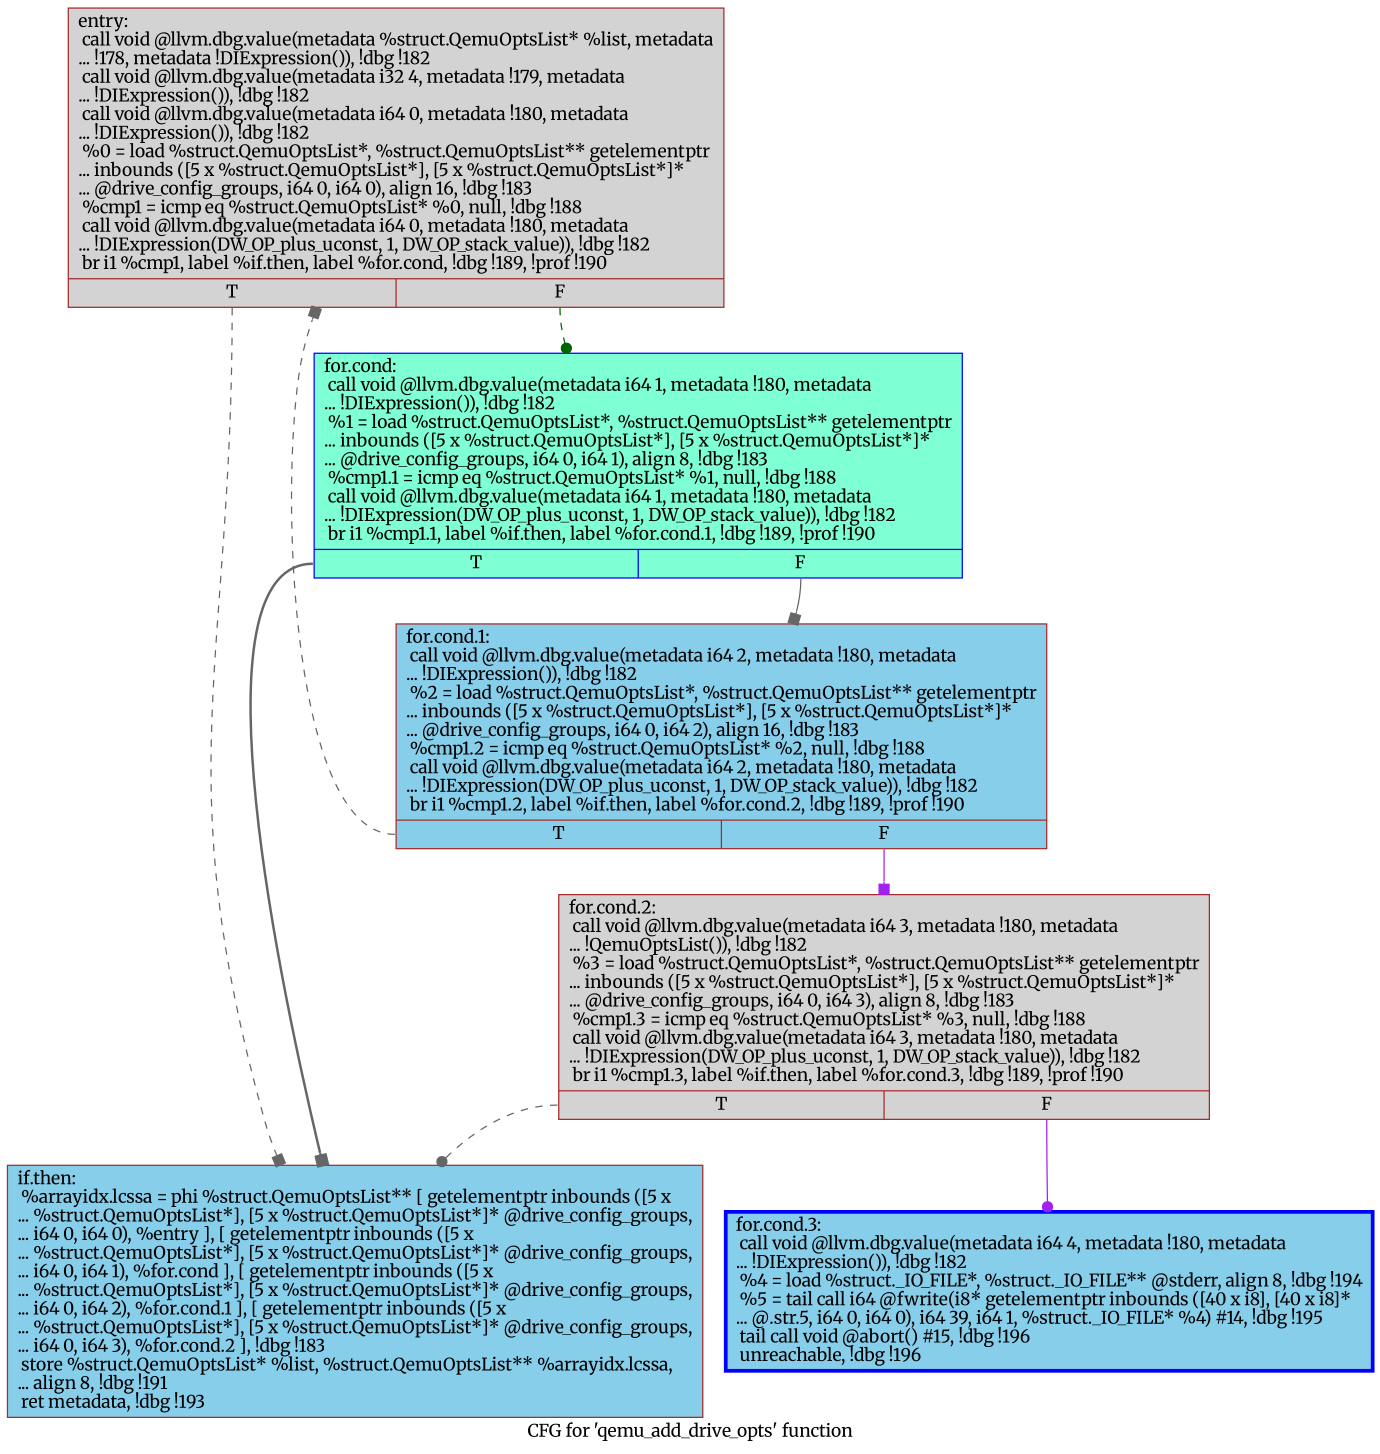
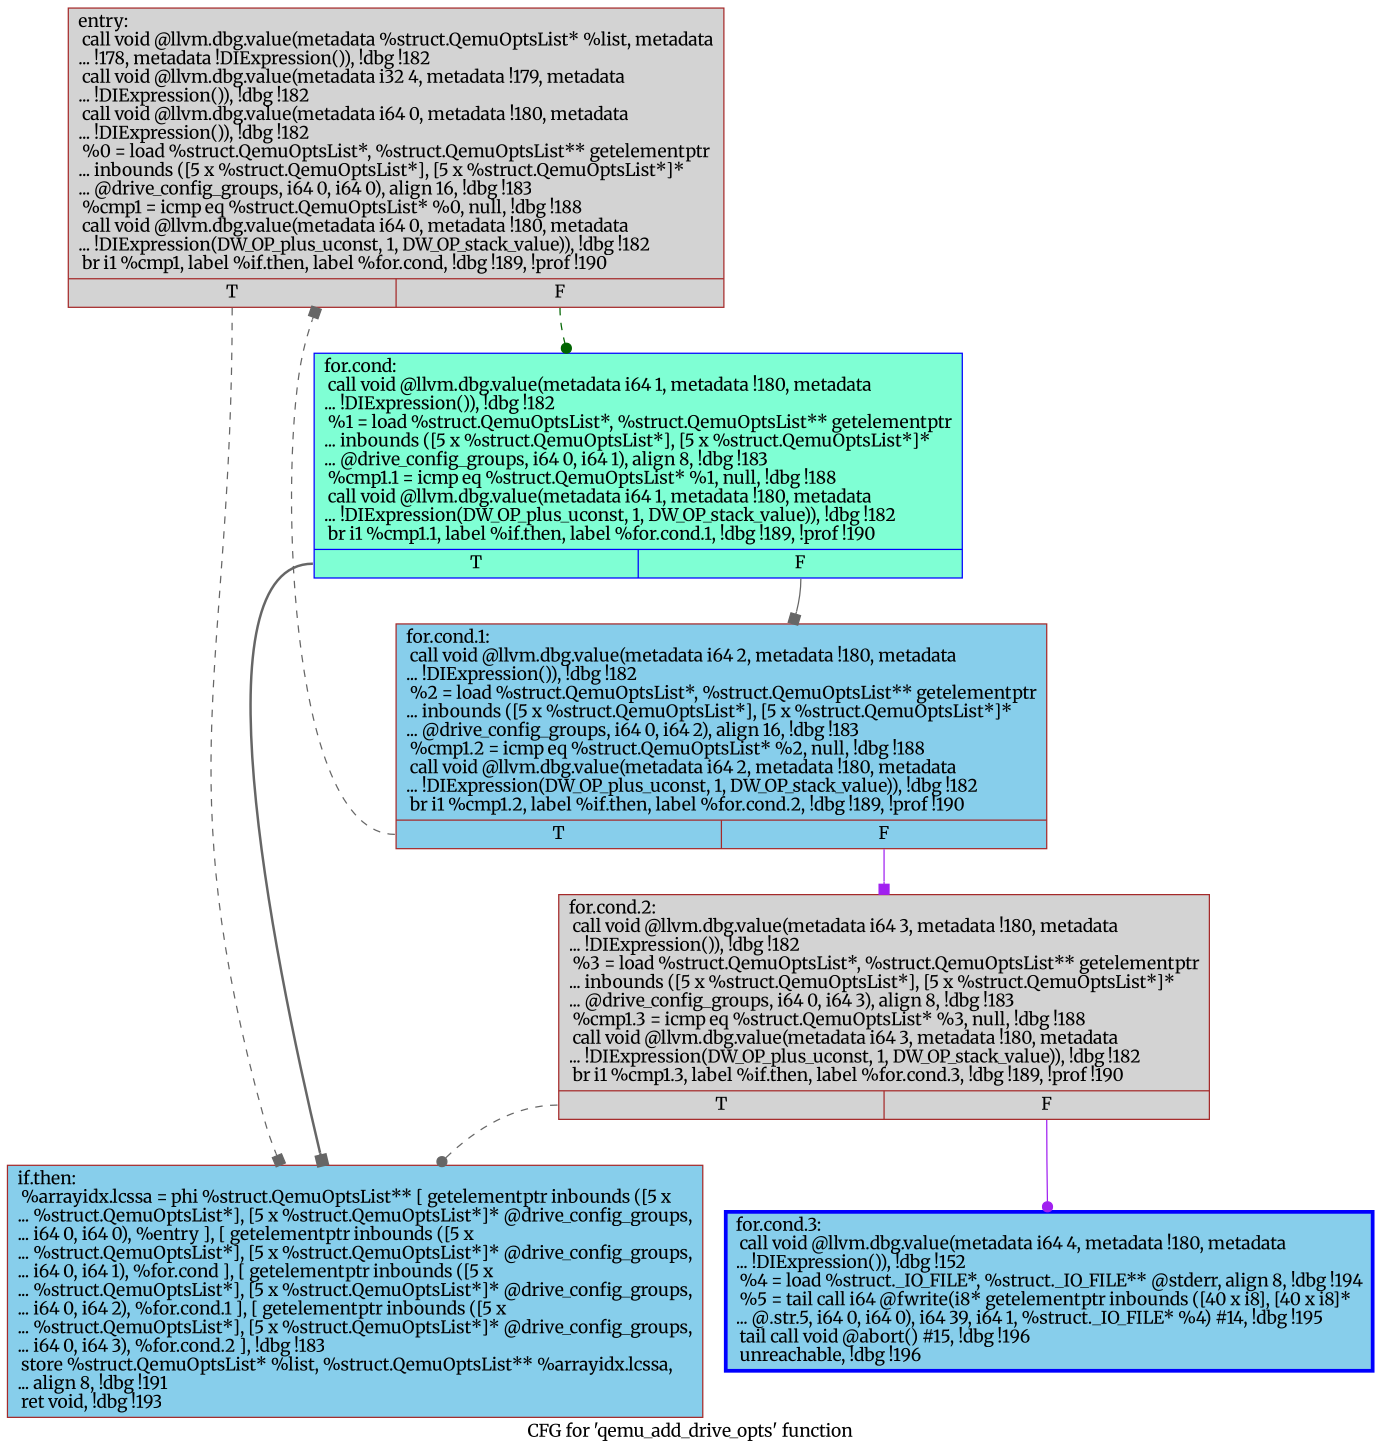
(689, 946) -> (685, 946)
(852, 1263) -> (851, 1263)
(112, 1402) -> (91, 1402)
